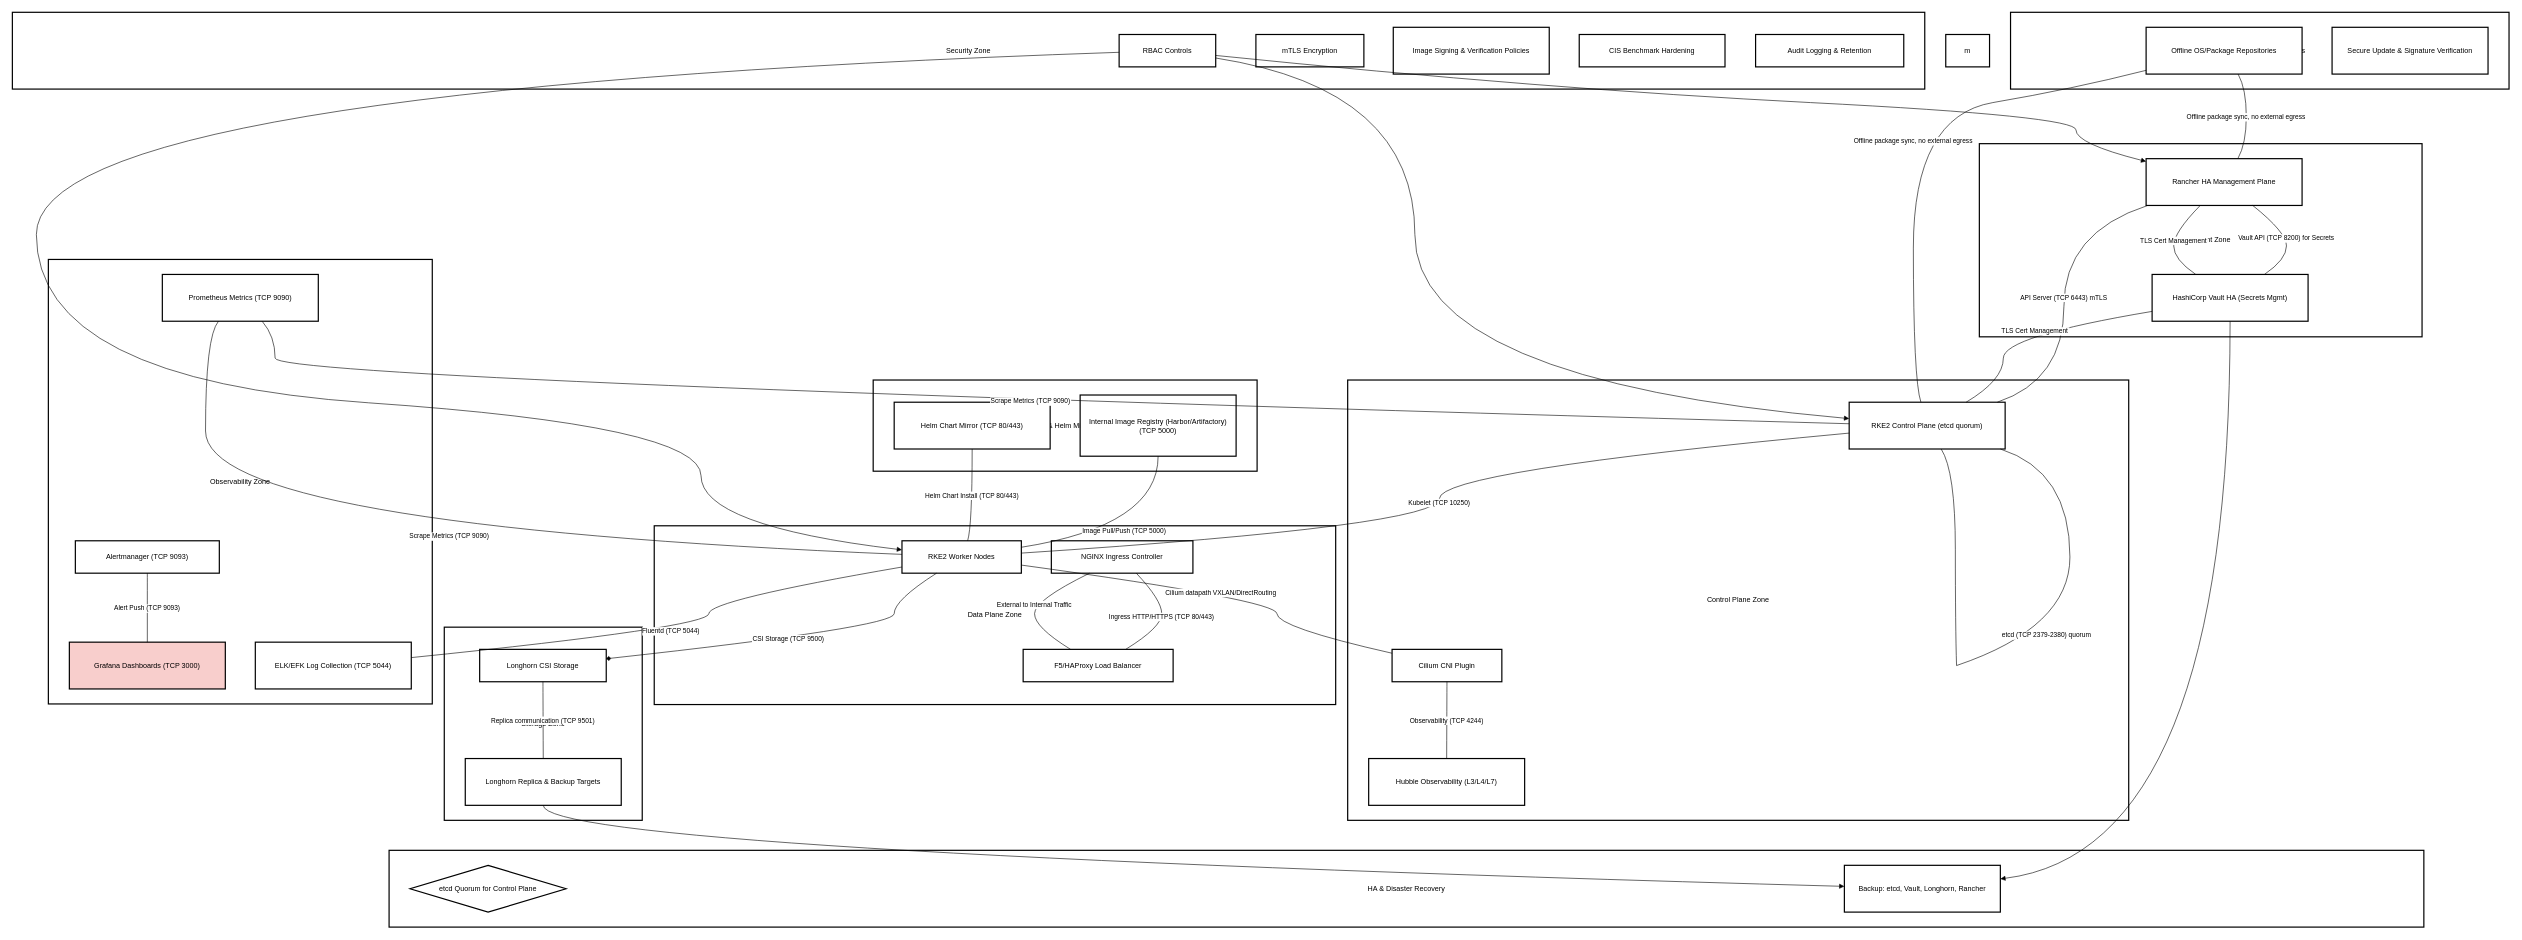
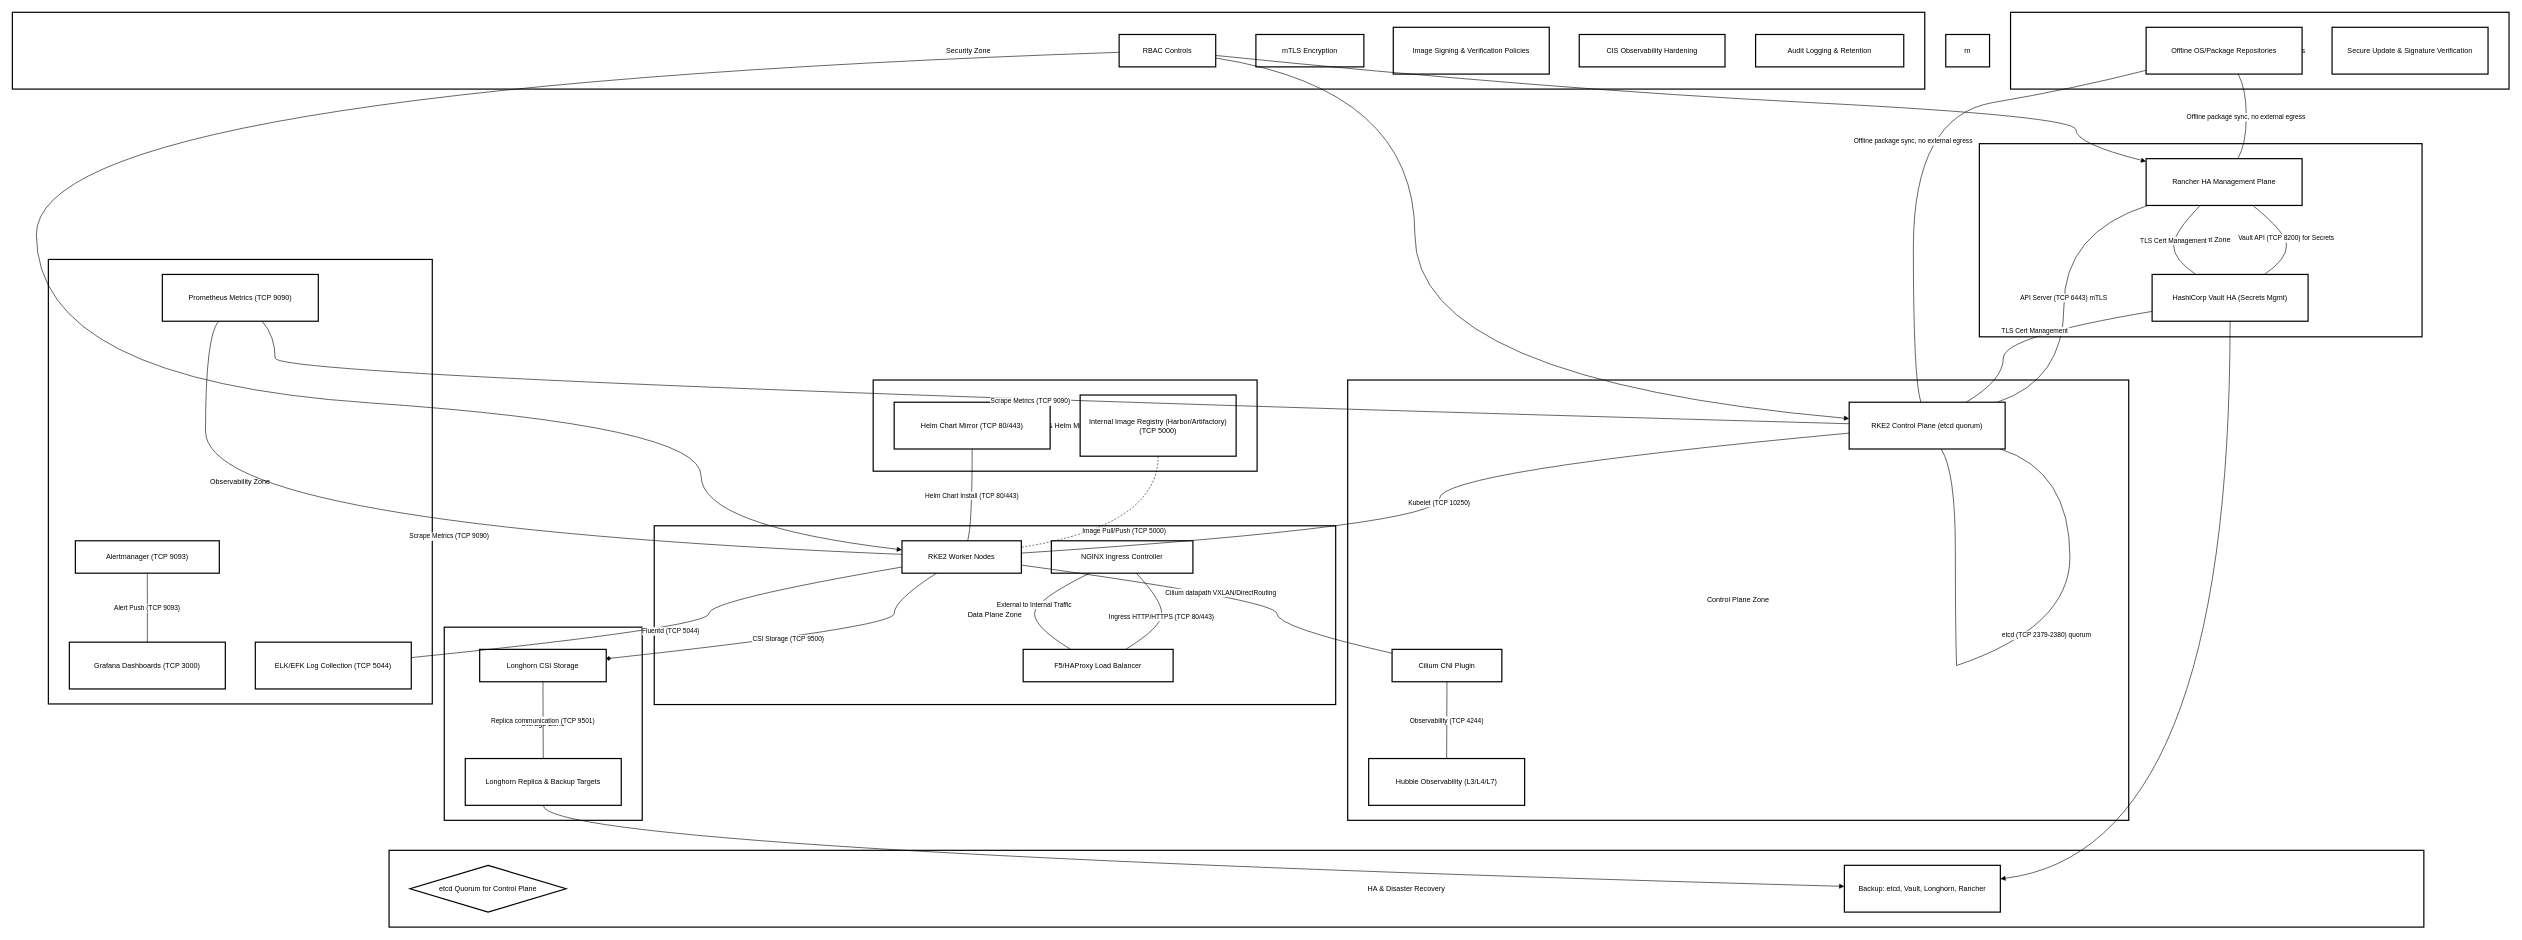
(1652, 51) -> (1652, 51)
(1138, 502) -> (1138, 502)
(147, 666) -> (147, 666)
